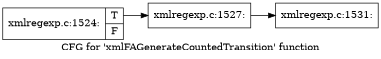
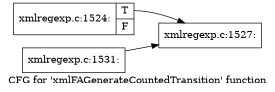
(260, 16) -> (138, 49)
